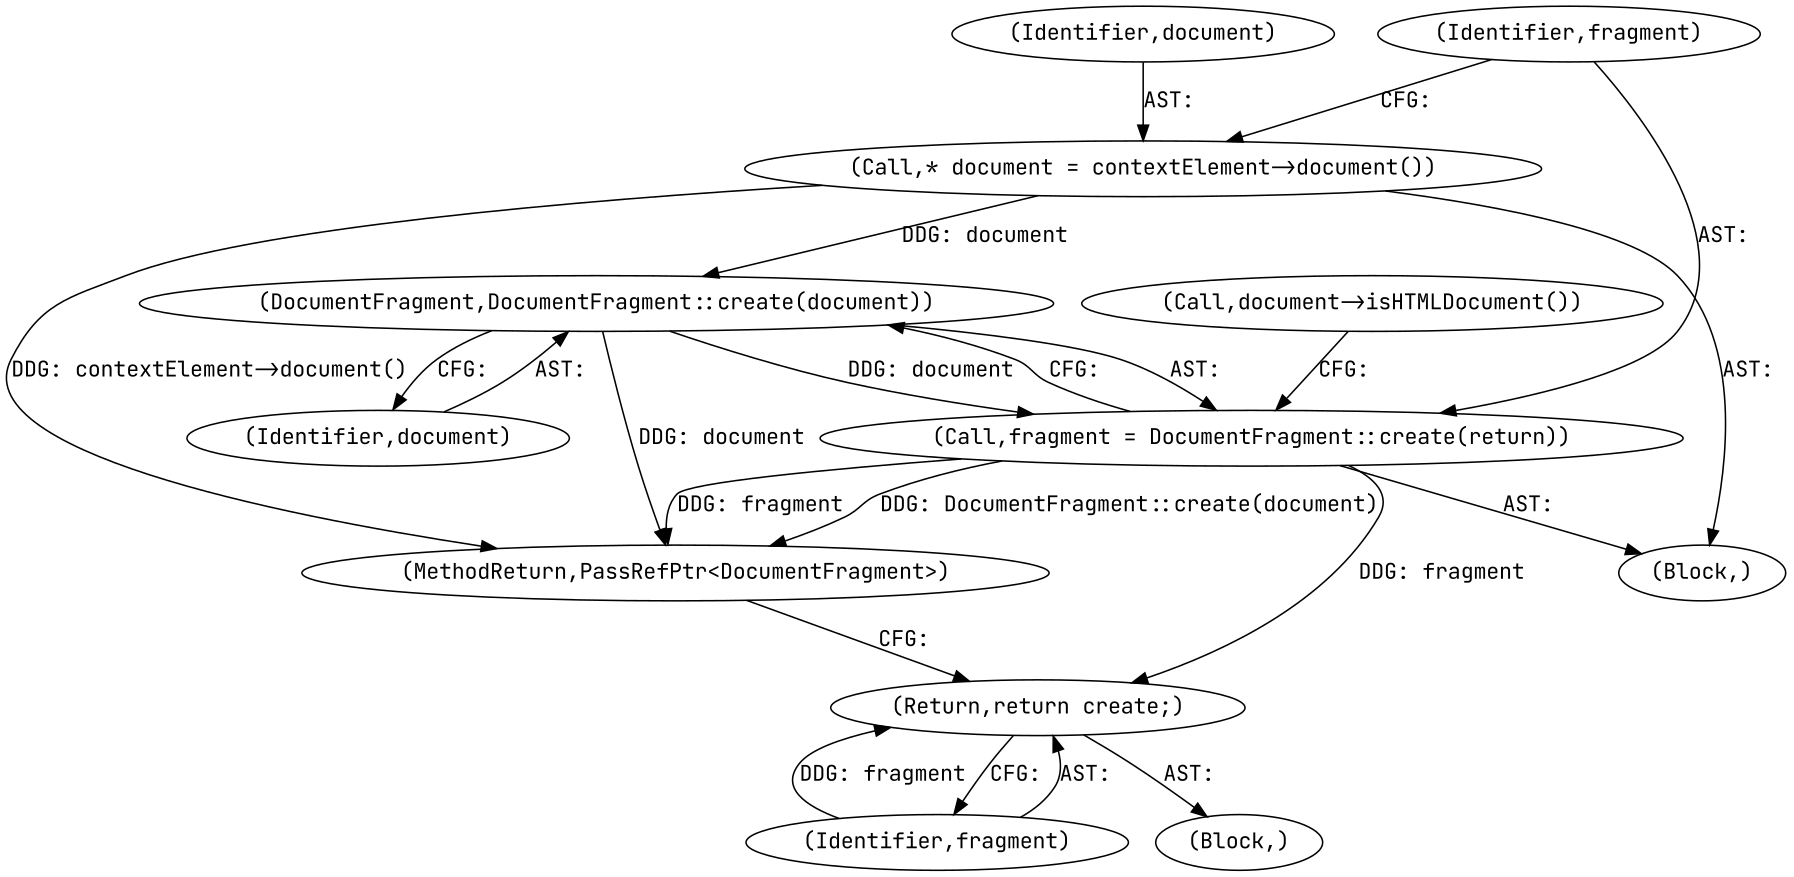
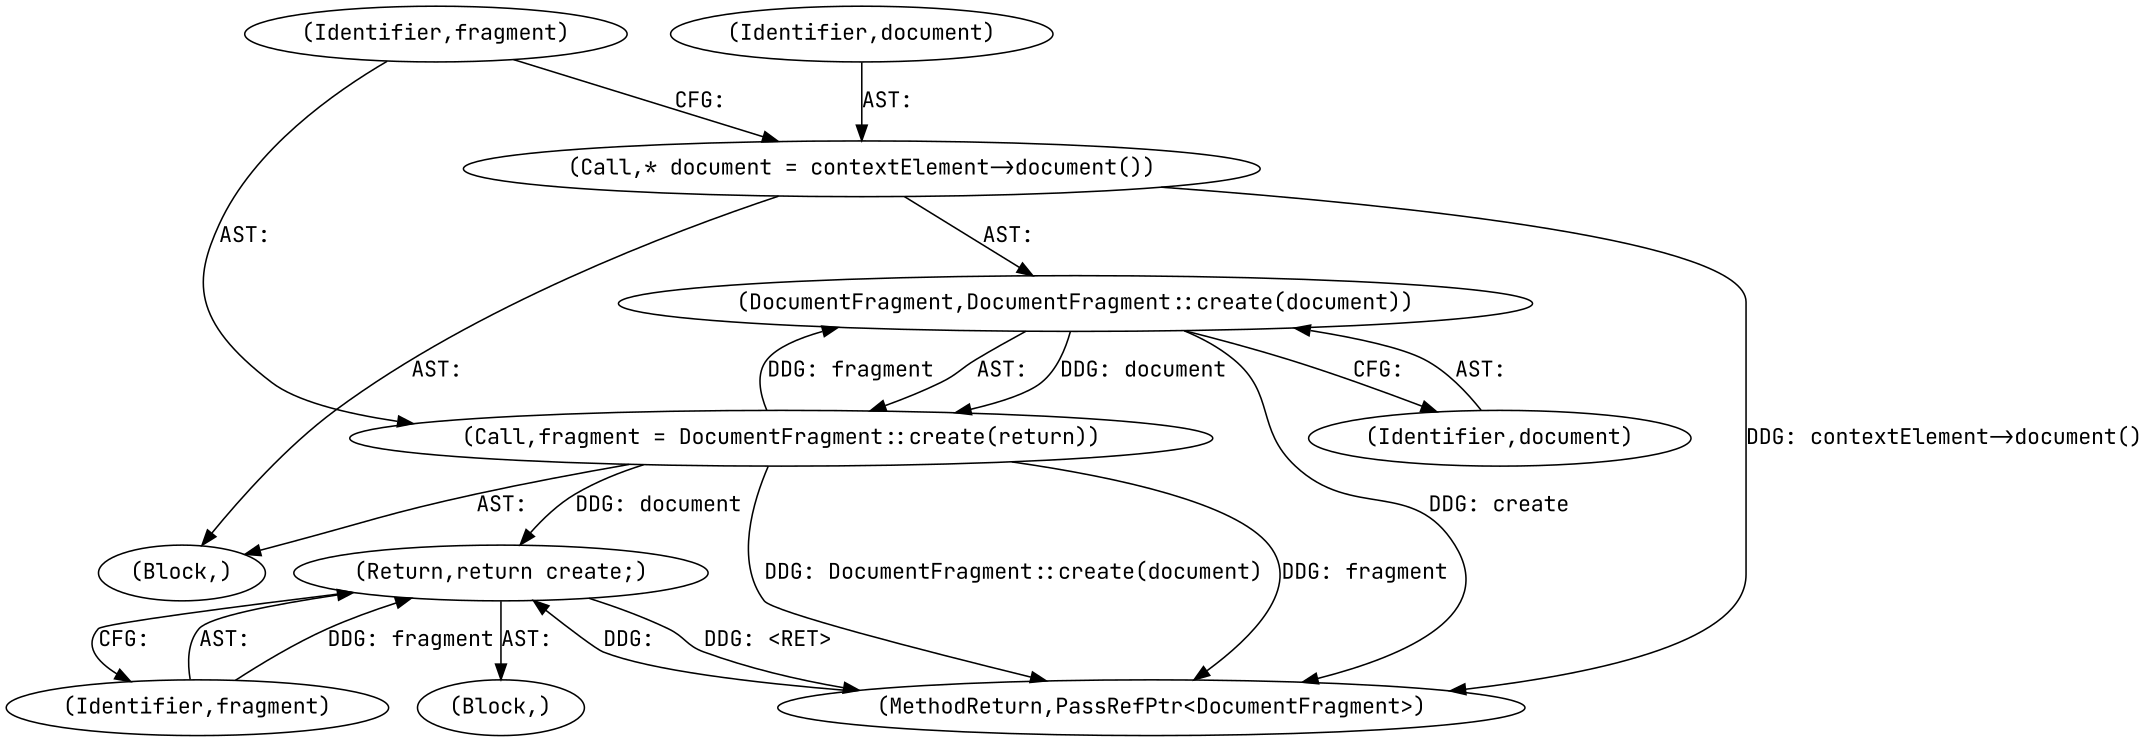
(985, 236) -> (1015, 236)
(1372, 304) -> none
(1081, 371) -> (851, 371)
(722, 438) -> (1499, 506)
(1442, 573) -> (659, 506)
(911, 640) -> (636, 640)
none -> (712, 655)
